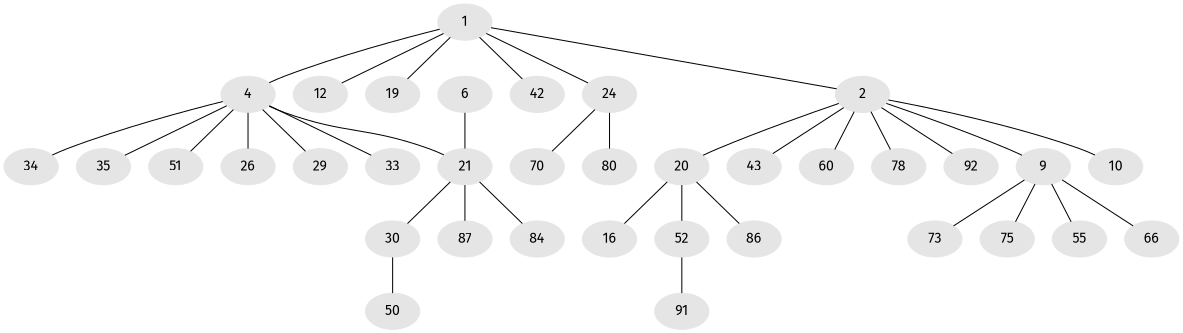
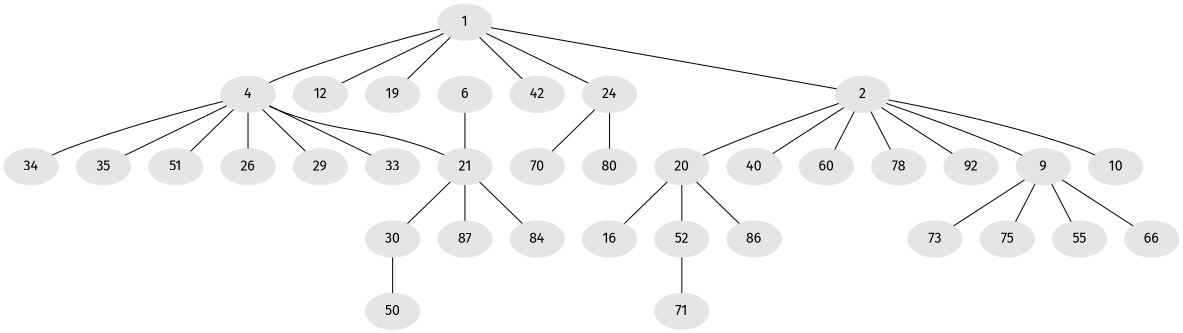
(754, 167) -> (754, 167)
(682, 311) -> (682, 311)
